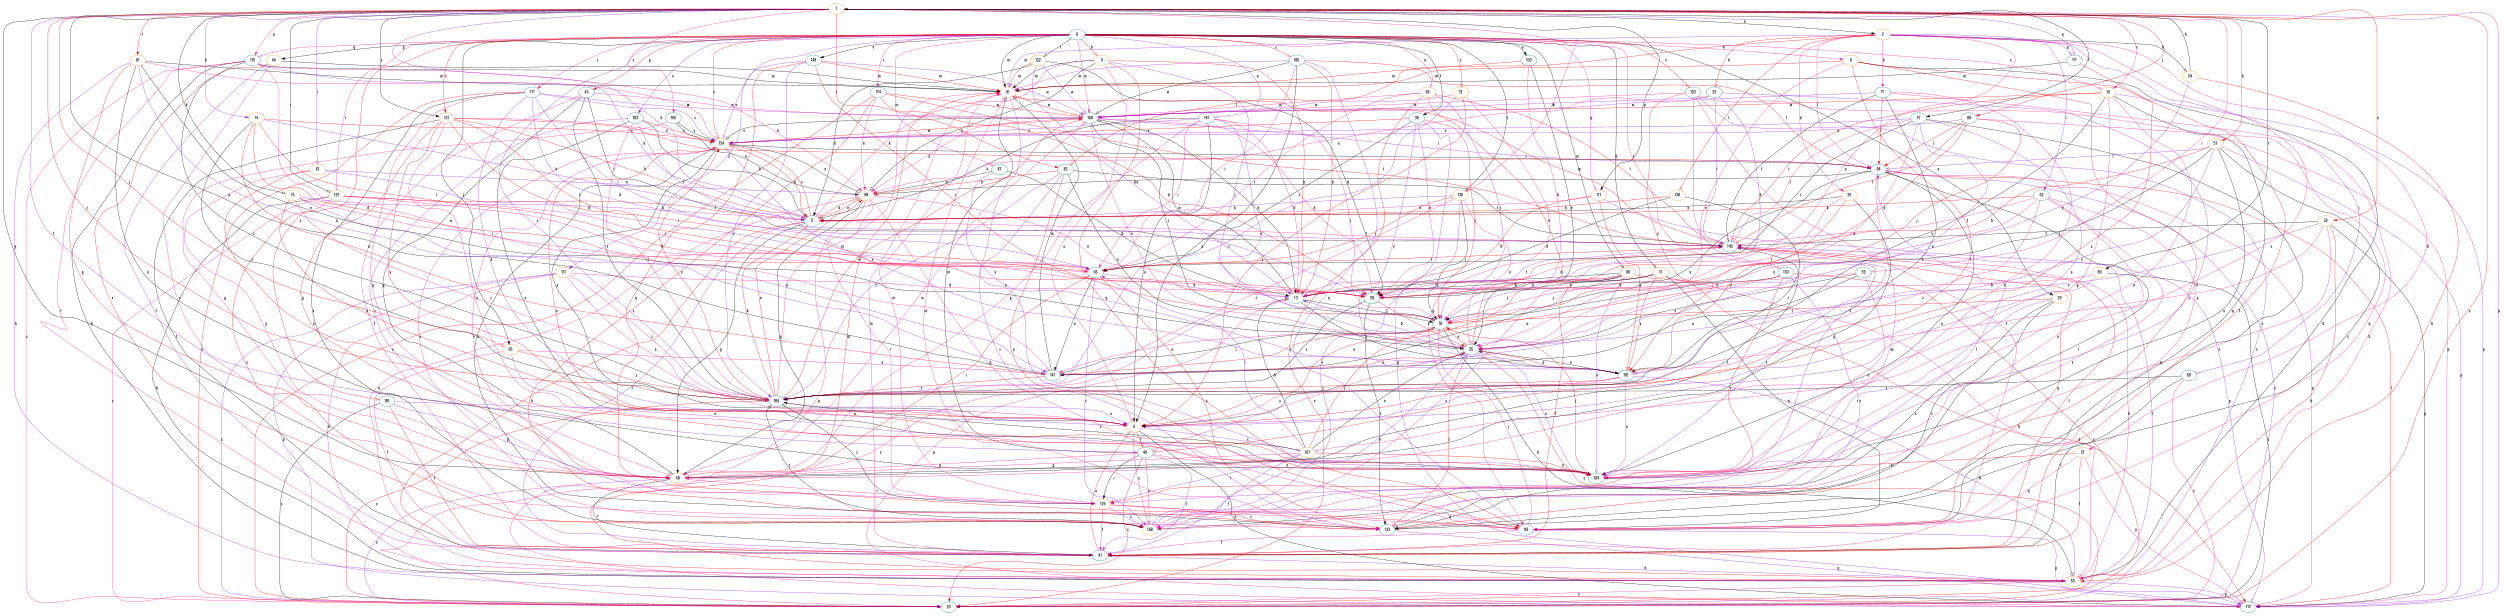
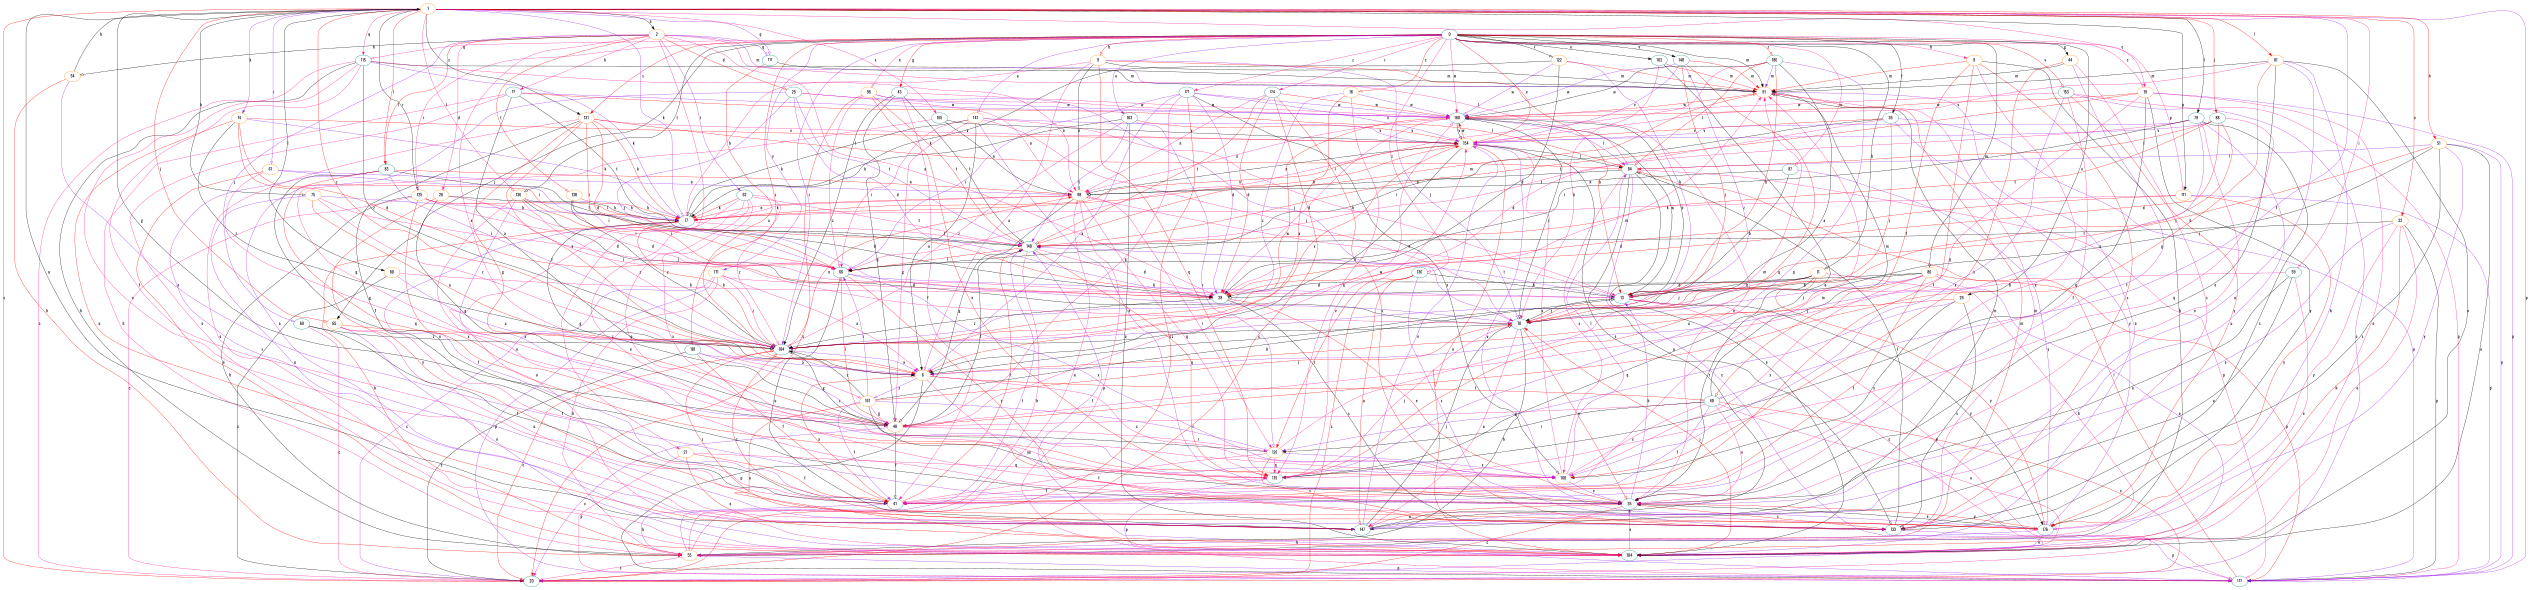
(1207, 118) -> (976, 118)
(839, 205) -> (883, 201)
none -> (866, 275)
none -> (1418, 334)
(1218, 507) -> (849, 450)
(927, 516) -> (1098, 341)
